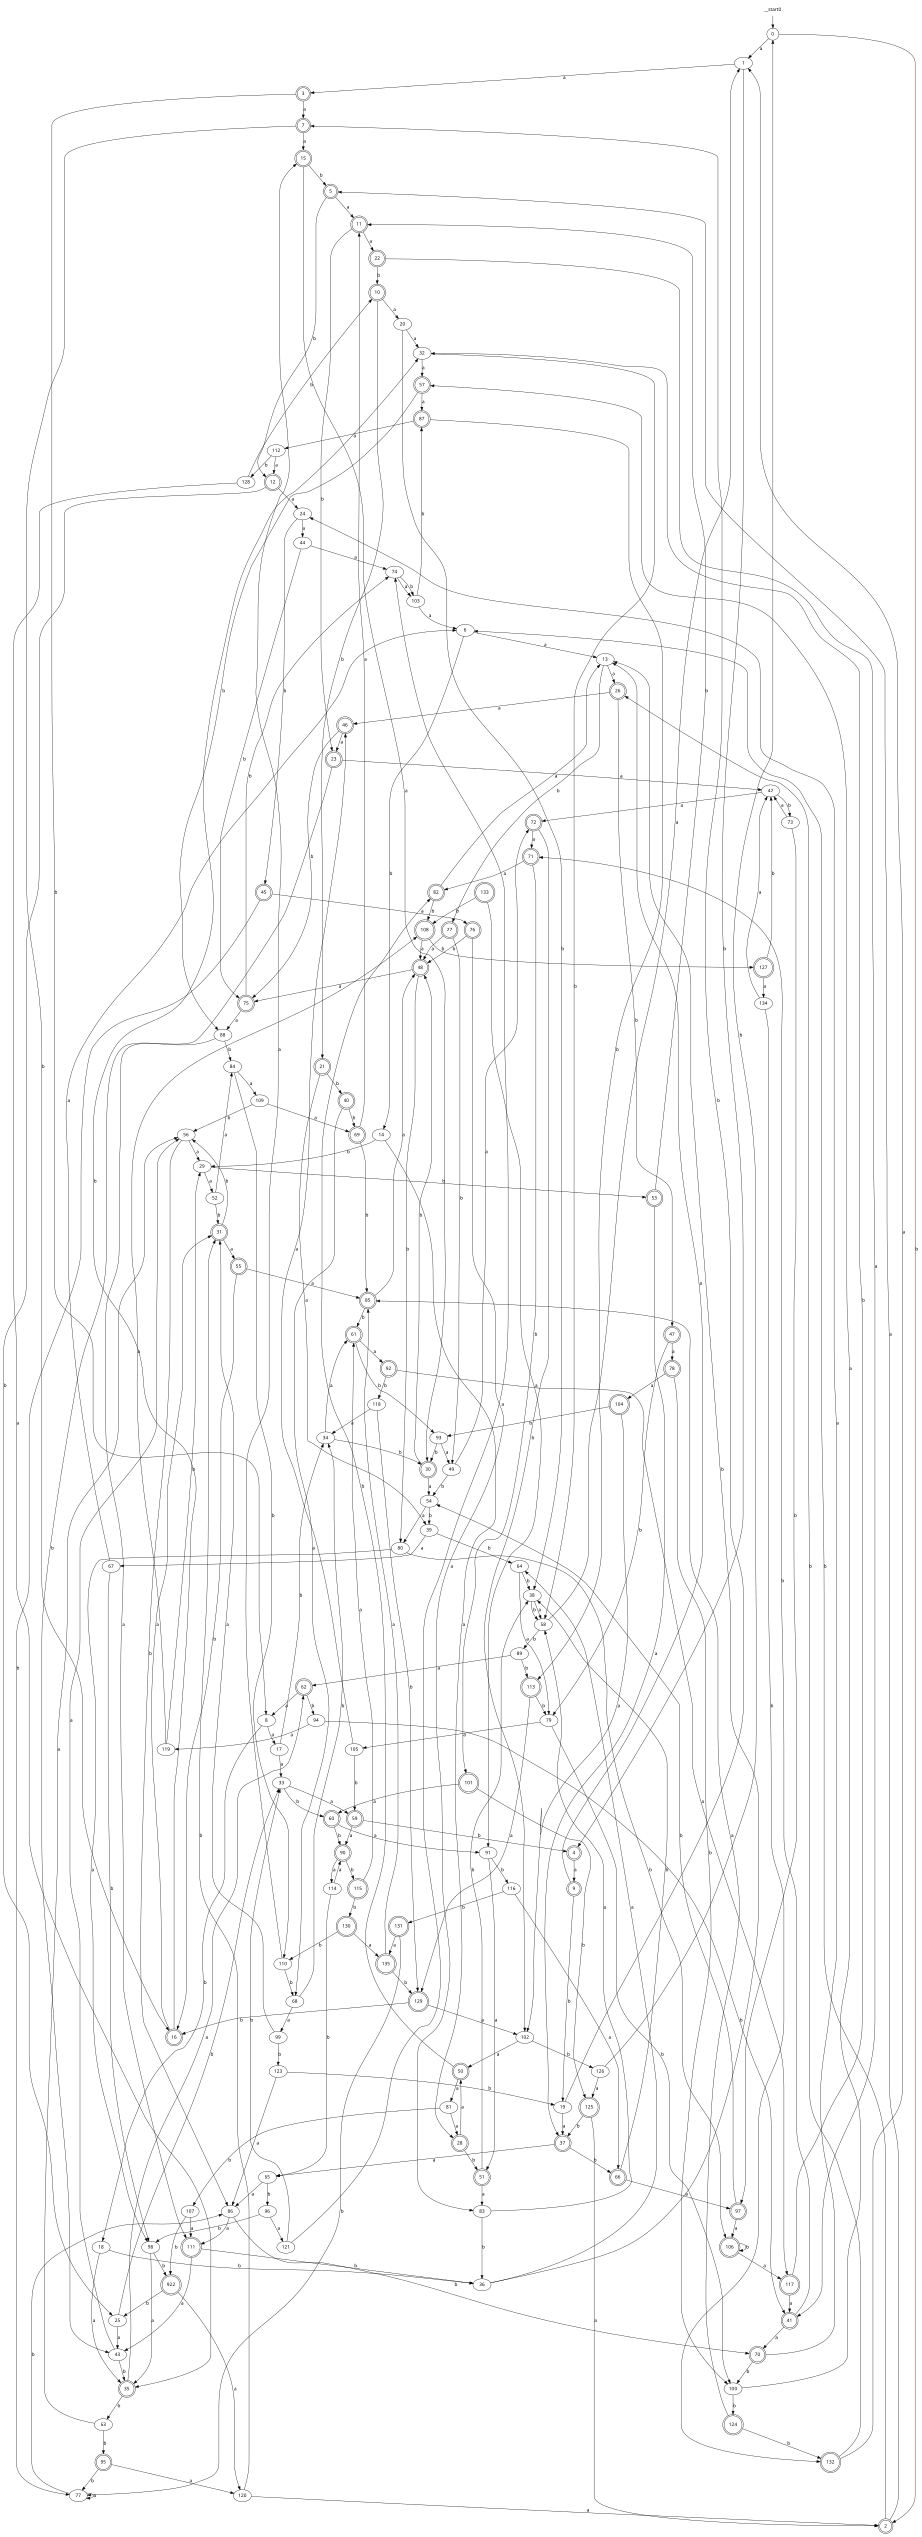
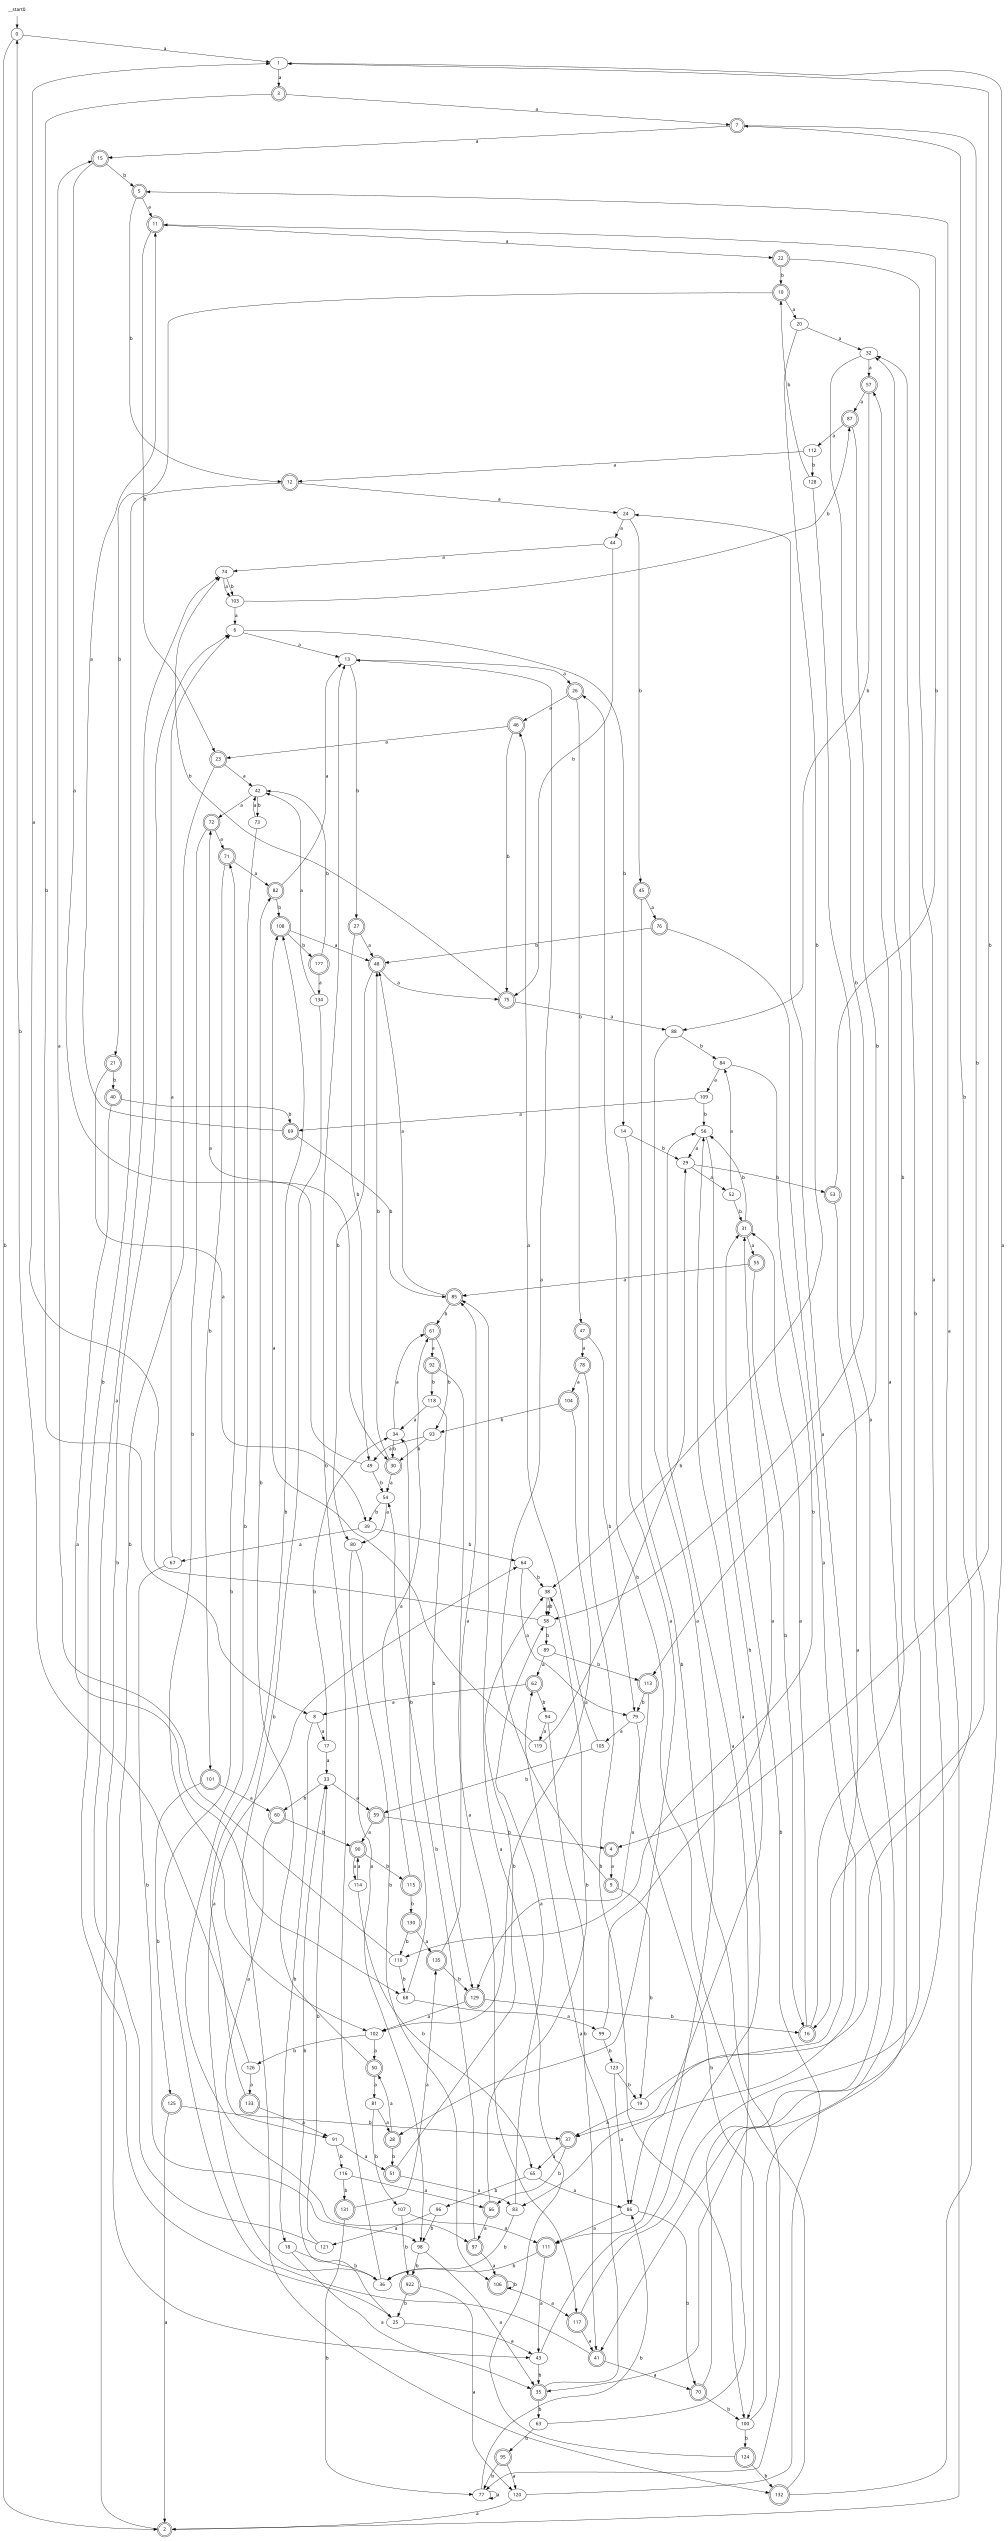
(596, 2086) -> (250, 2082)
